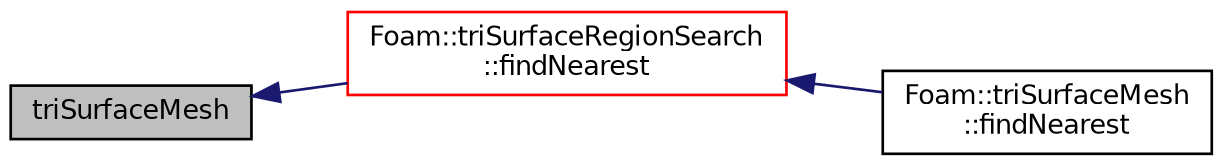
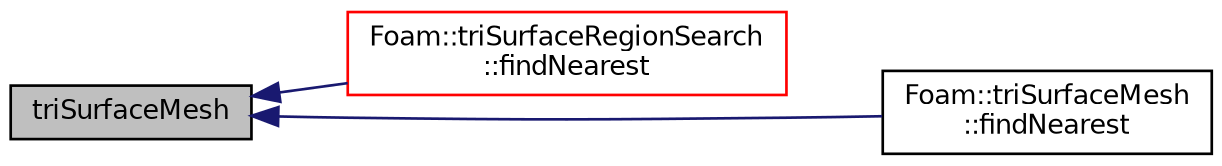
(848, 88) -> (580, 119)
